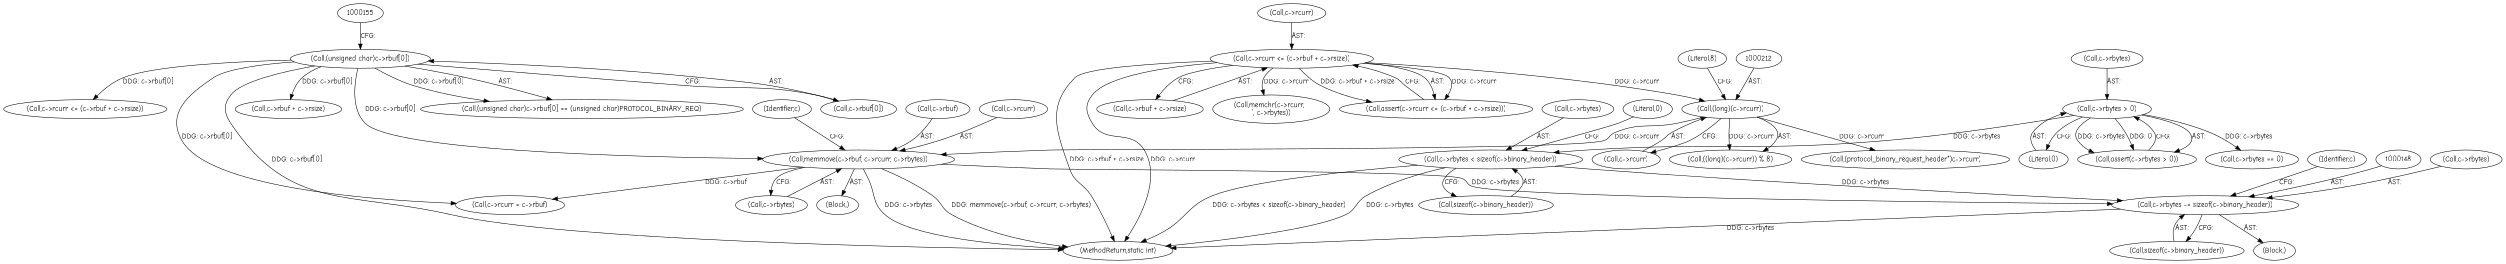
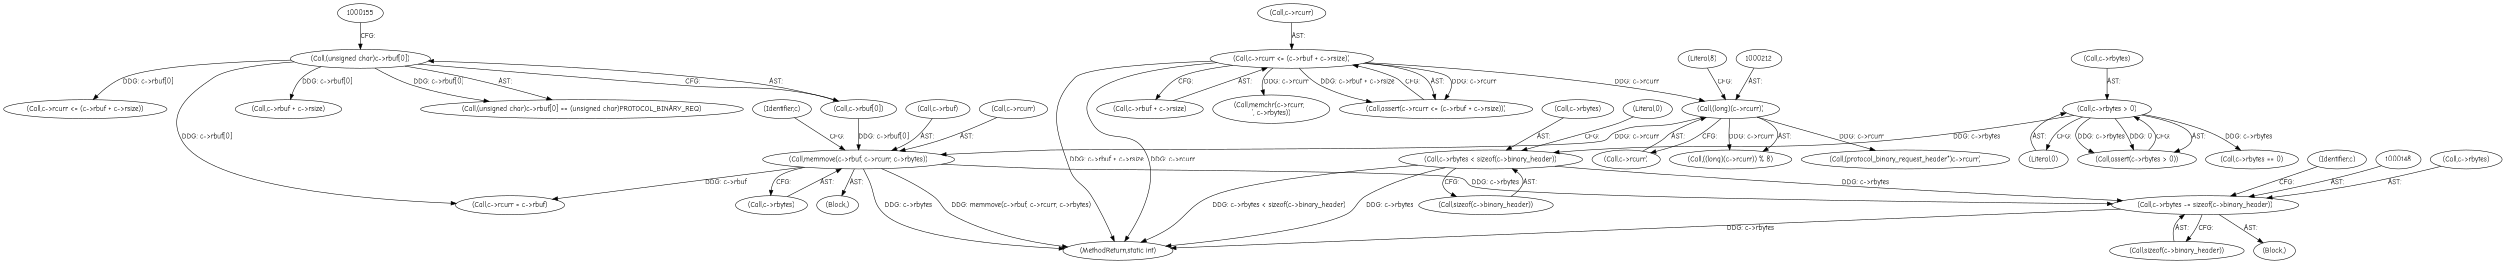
(531, 151) -> (859, 132)
(570, 230) -> none
